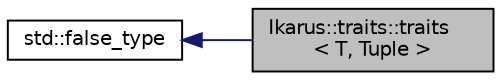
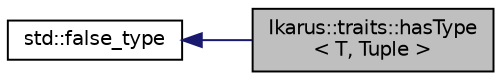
(373, 40) -> (373, 40)
